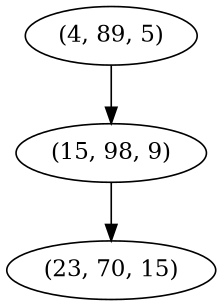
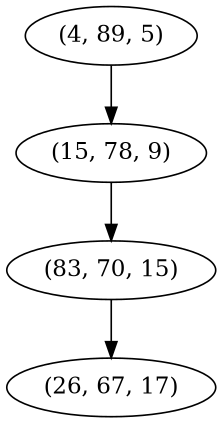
(111, 153) -> (111, 153)
(111, 270) -> (111, 270)
none -> (111, 387)
